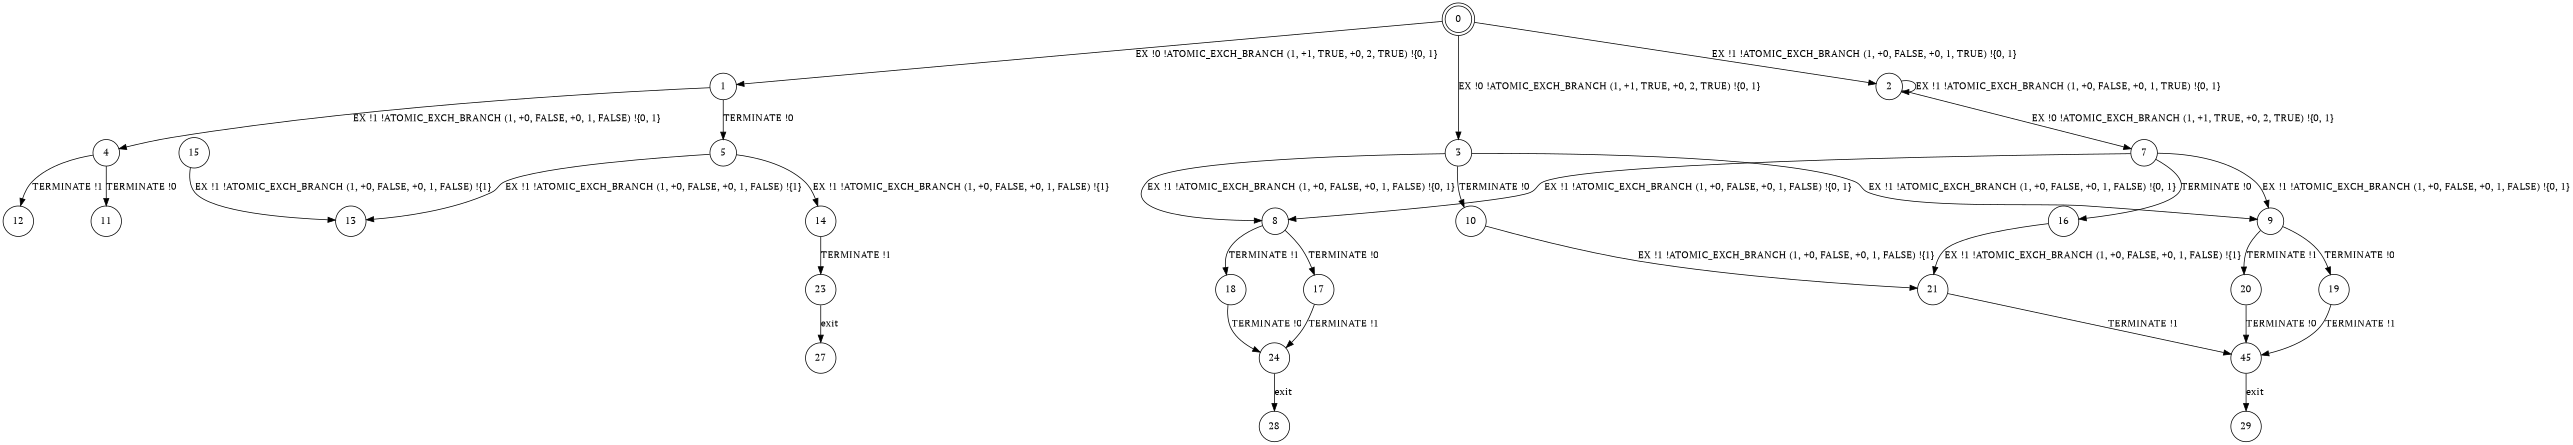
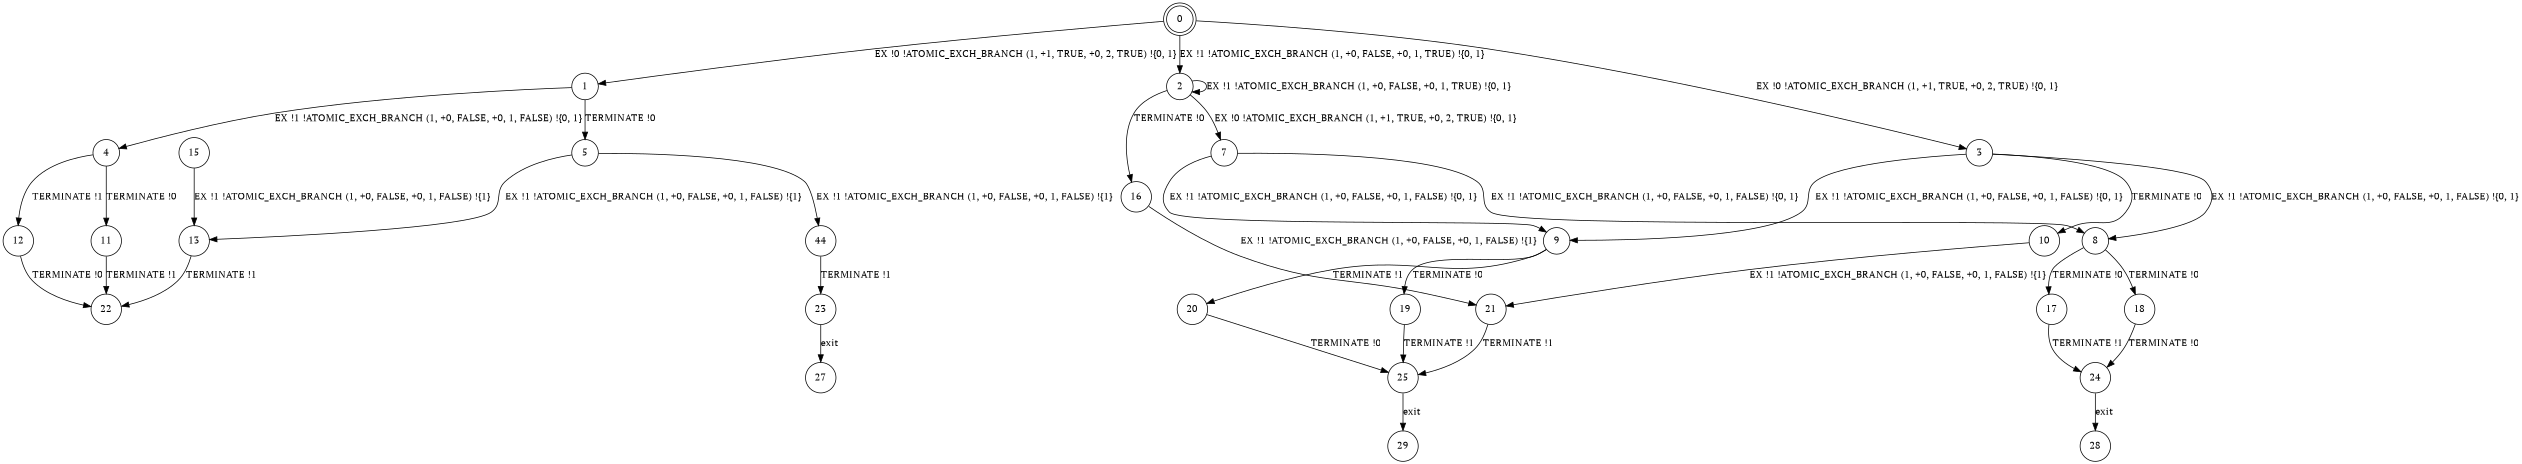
(2156, 205) -> (1130, 123)
(821, 221) -> (821, 241)
(1264, 255) -> (2164, 275)
none -> (106, 309)
(2246, 358) -> (1403, 378)
